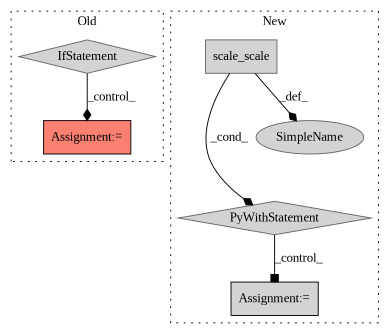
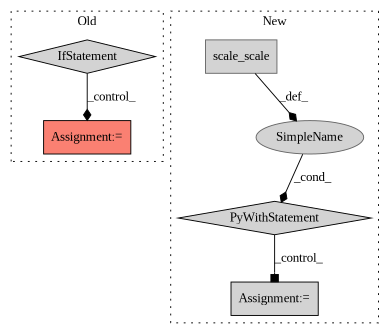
(87, 57) -> (87, 57)
(206, 140) -> (294, 173)
(275, 218) -> (275, 218)
